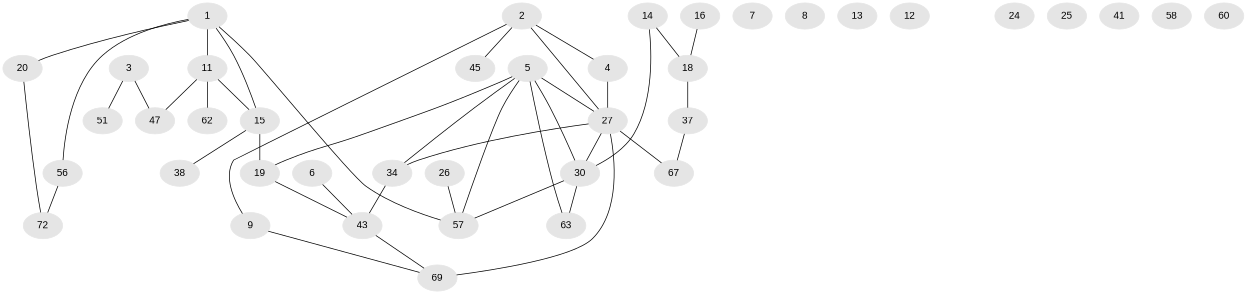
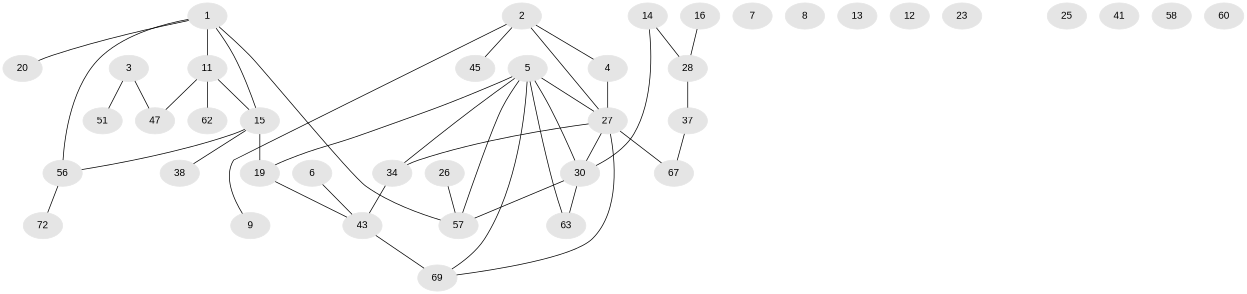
none -> (962, 16)
(1015, 16) -> none
(688, 68) -> (688, 68)
(31, 147) -> none
none -> (164, 153)
(344, 252) -> (509, 184)
